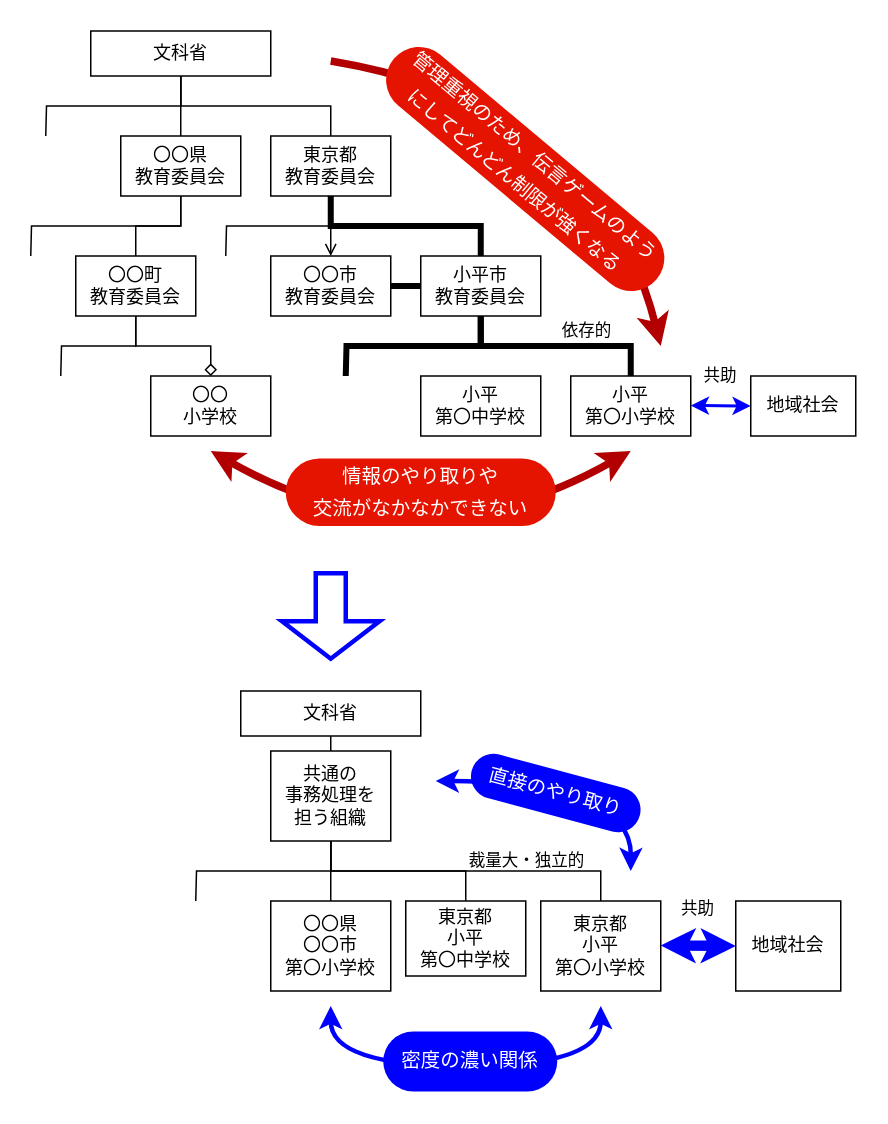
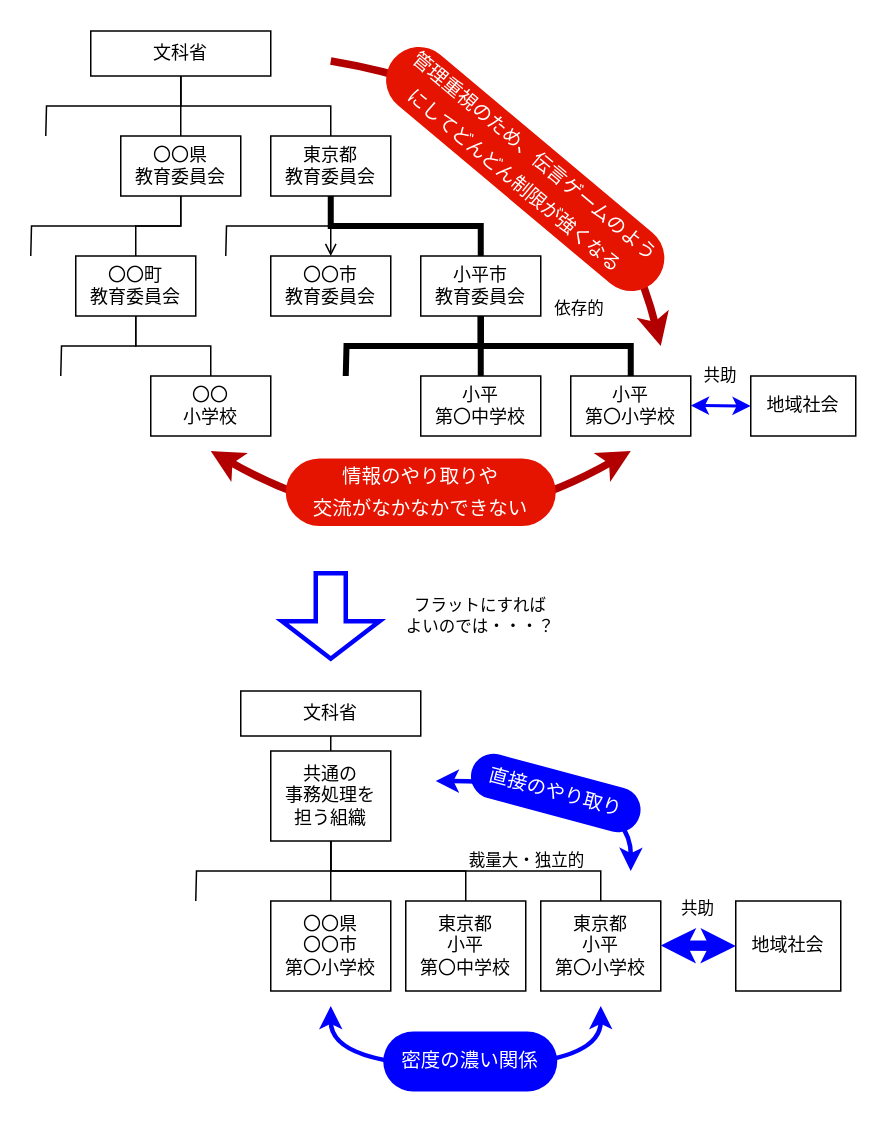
(406, 286) -> (481, 362)
(587, 331) -> (580, 308)
(211, 363) -> (211, 369)
none -> (481, 616)
(466, 938) -> (466, 946)
